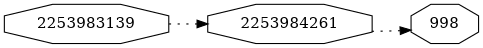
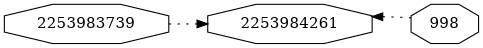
(87, 24) -> (87, 24)
(386, 31) -> (397, 17)
